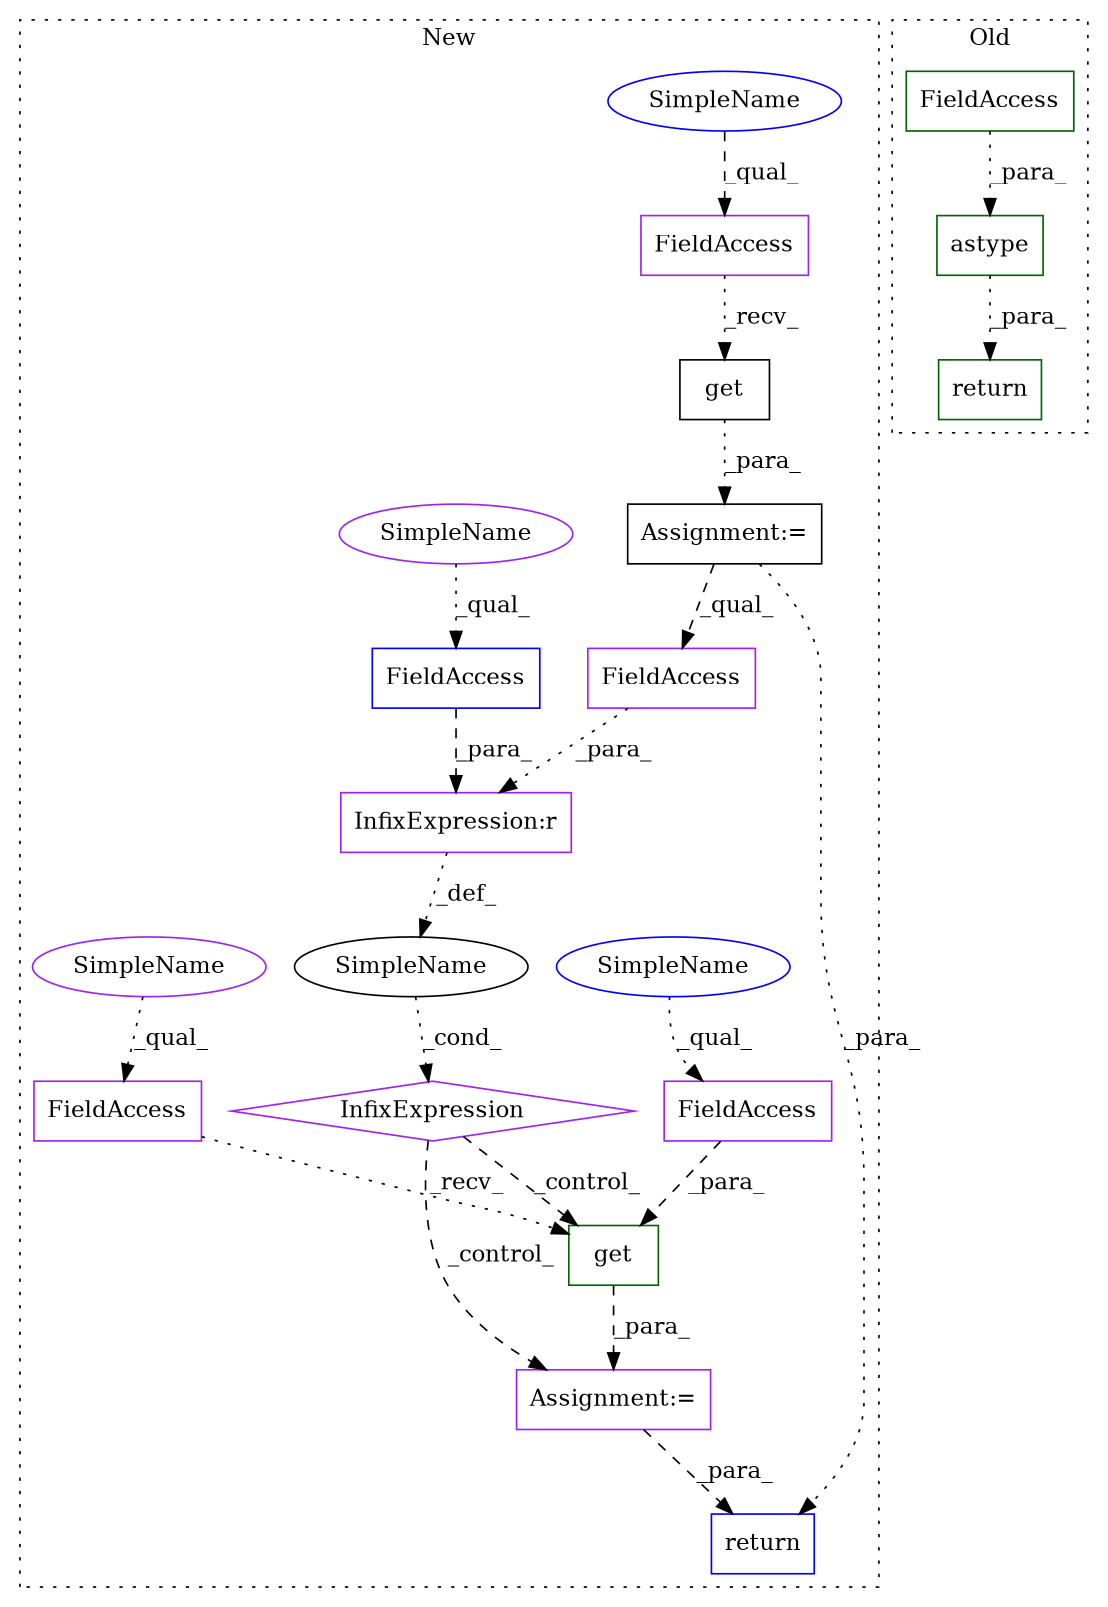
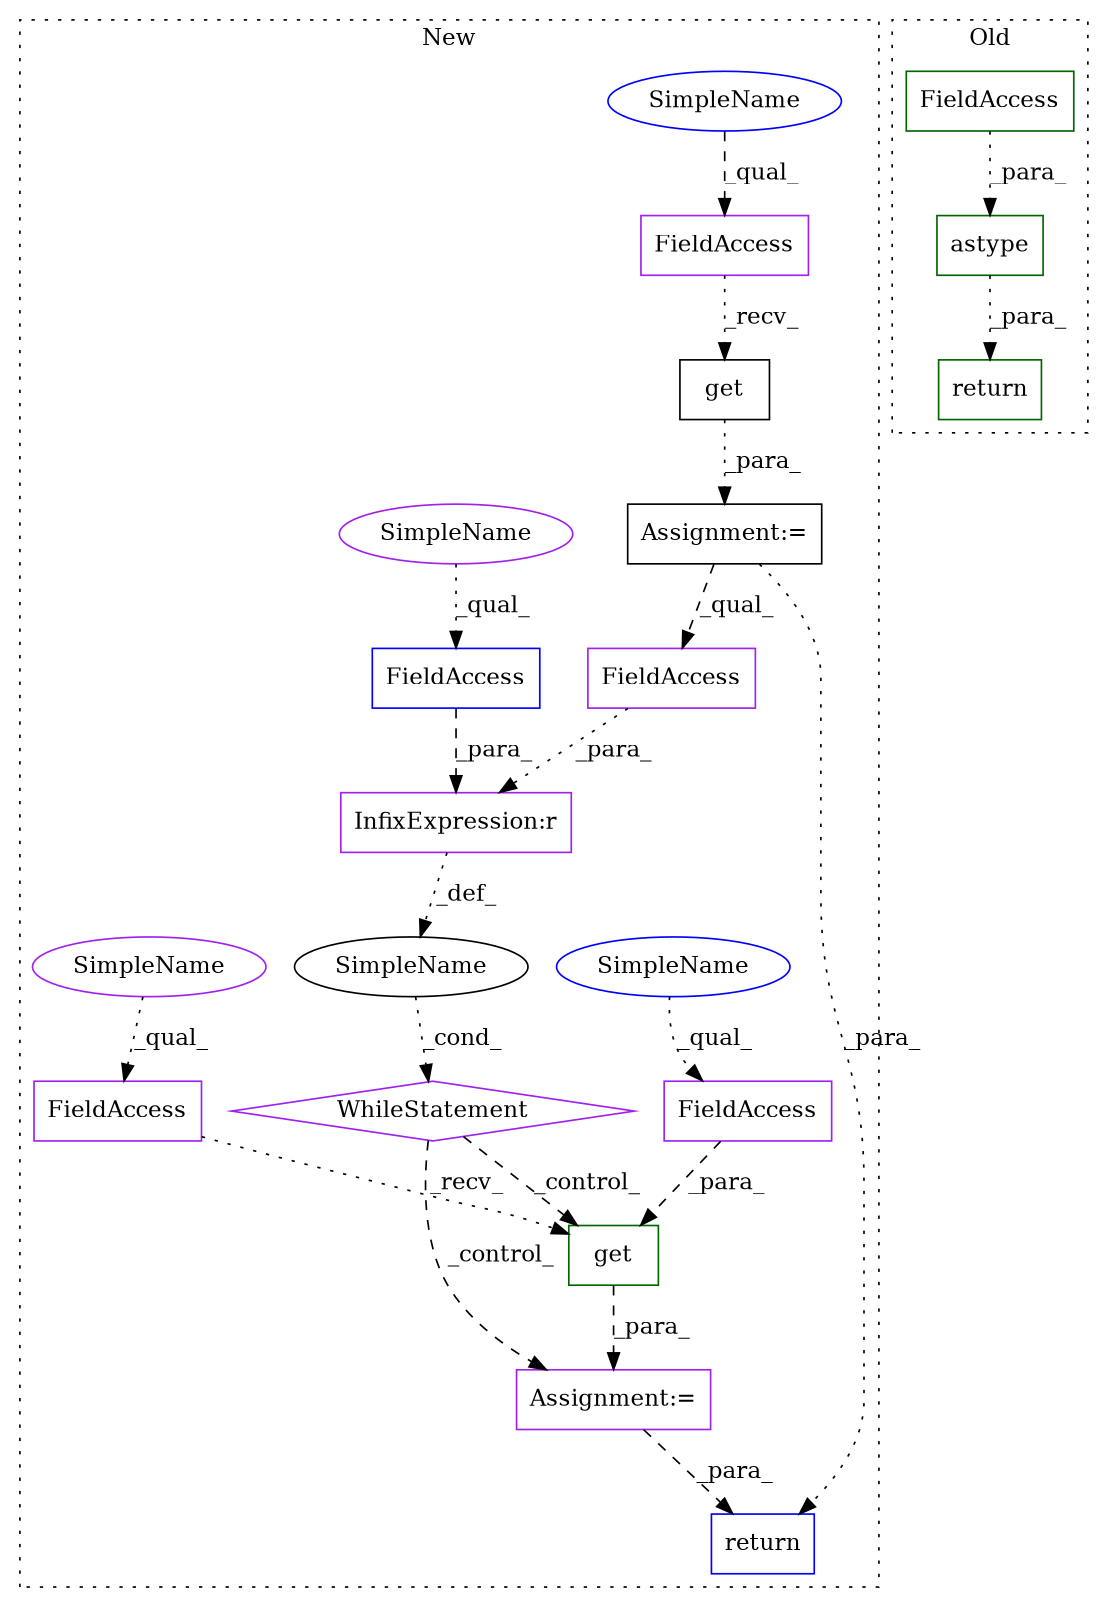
(433, 1111) -> (433, 1111)
